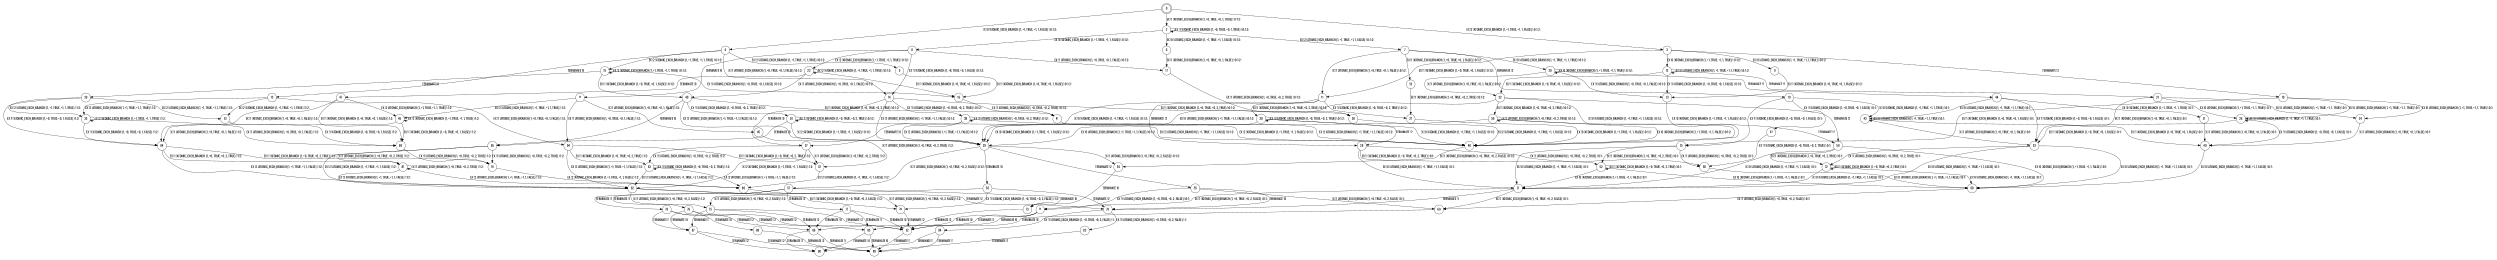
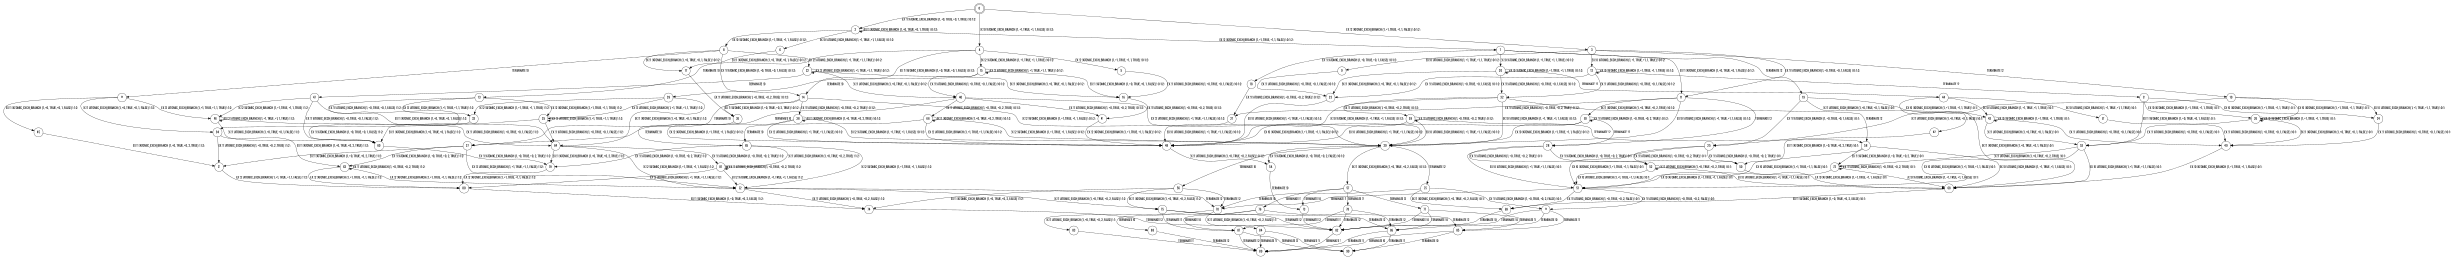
(2032, 108) -> (1981, 148)
(585, 179) -> none
